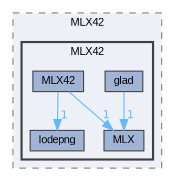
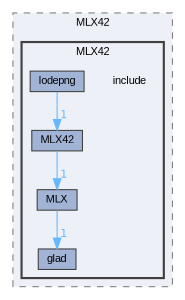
none -> (129, 81)
(58, 106) -> (57, 106)
(124, 106) -> (57, 224)
